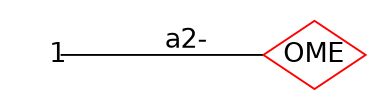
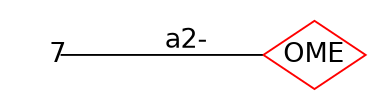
(59, 55) -> (59, 55)
